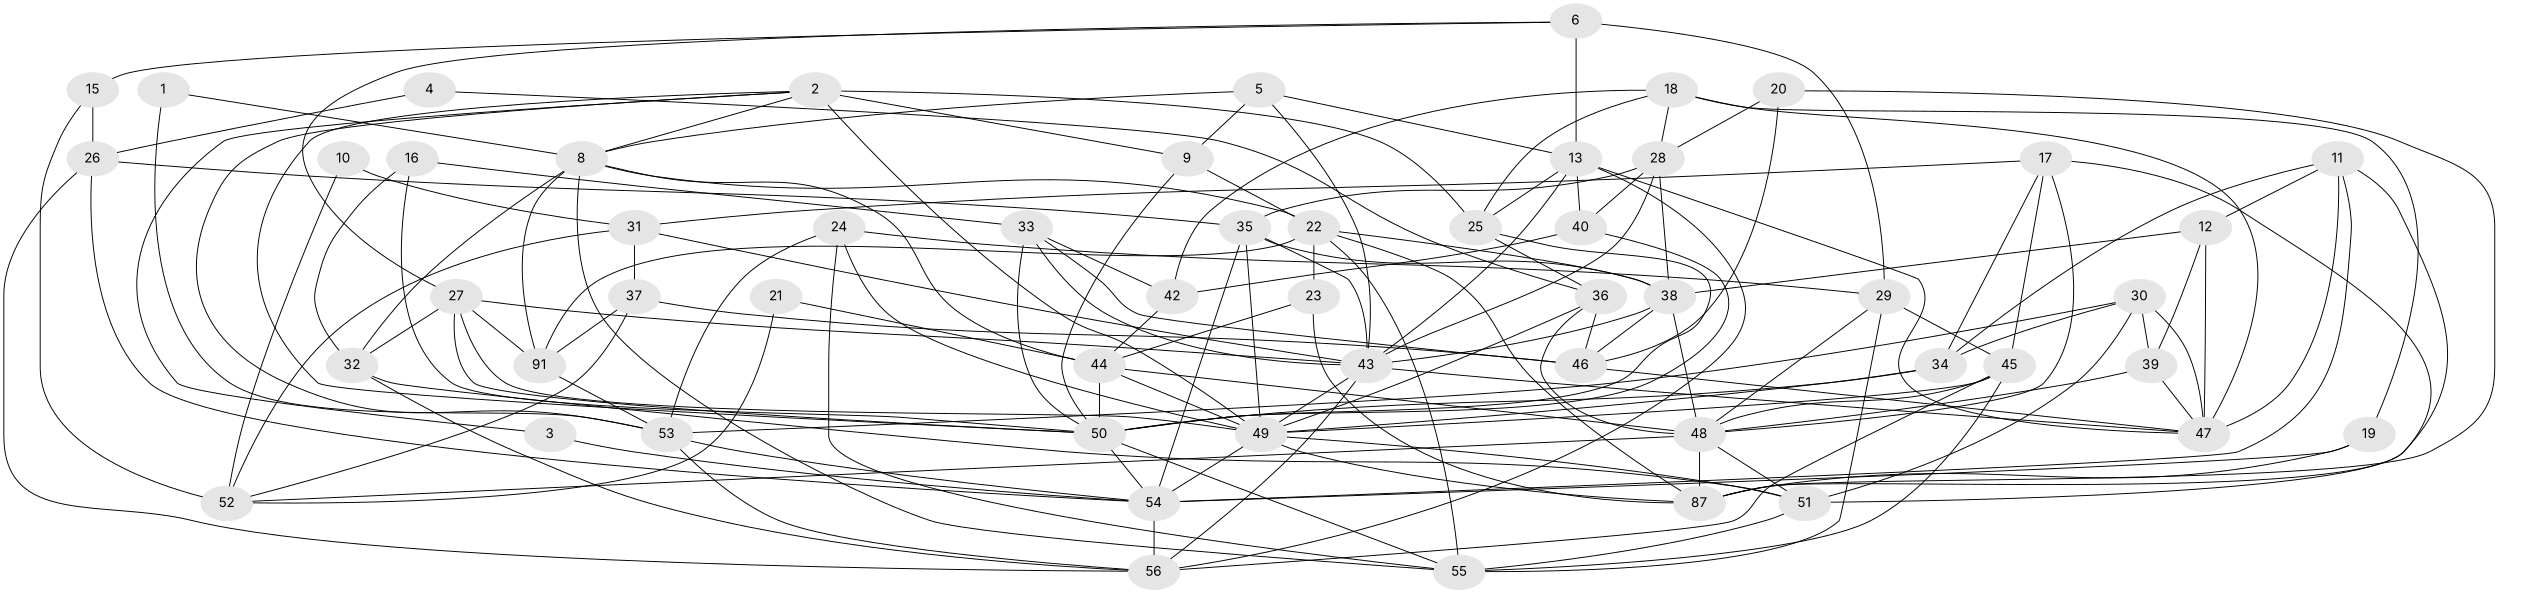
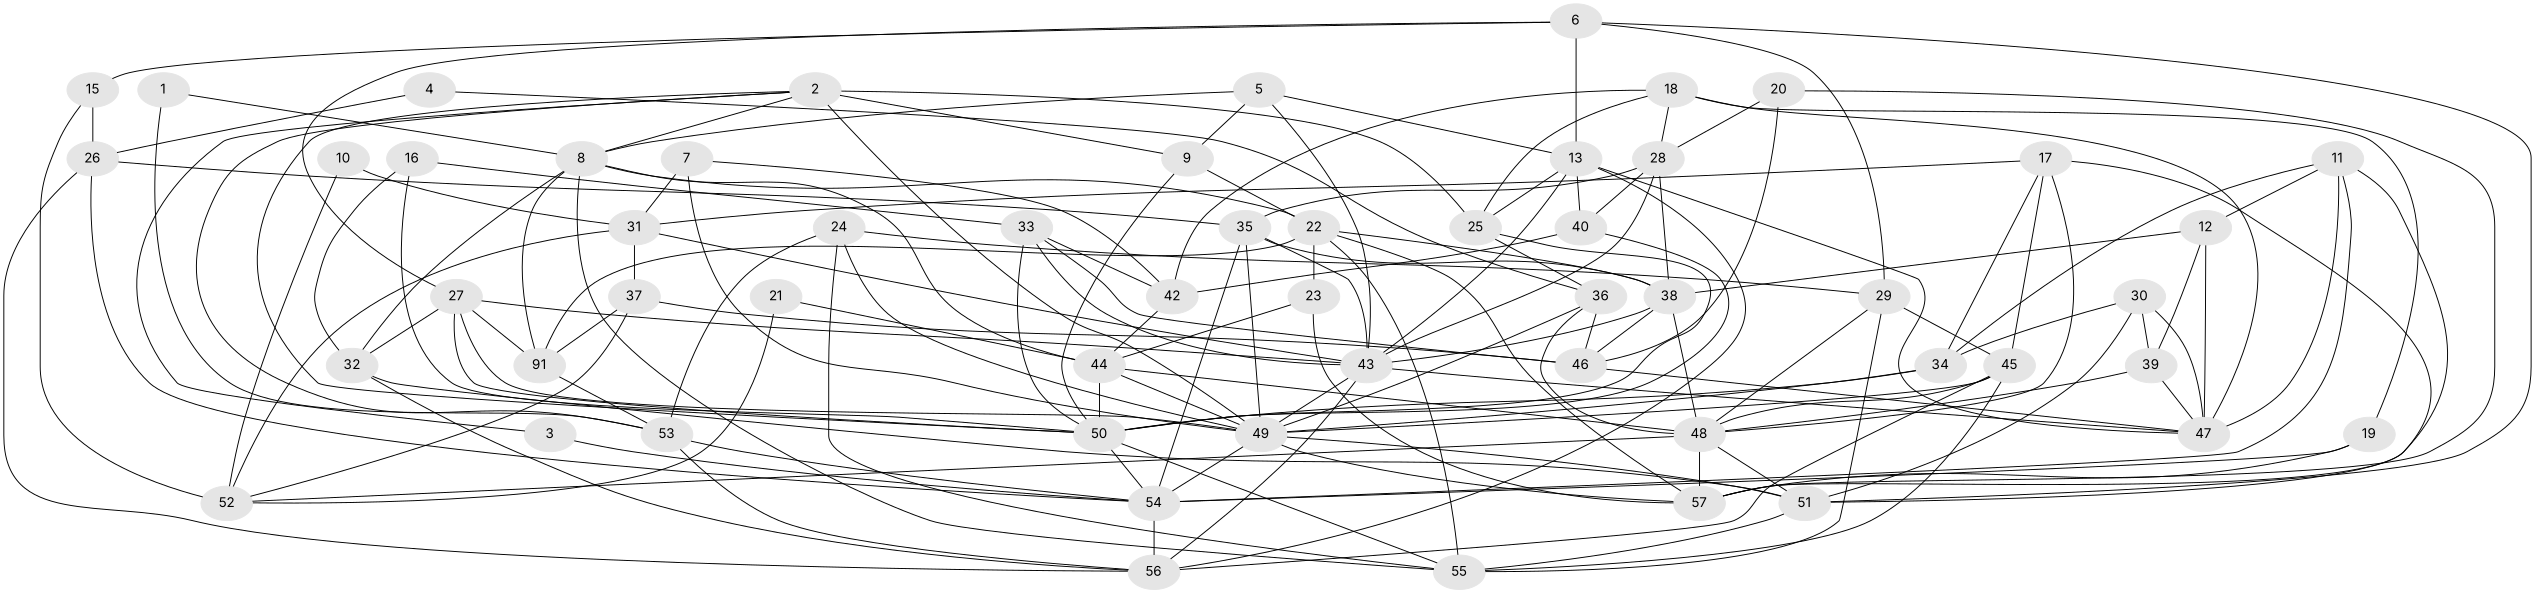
none -> (687, 159)
none -> (2531, 163)
(1443, 396) -> none
(1700, 503) -> (1700, 503)
